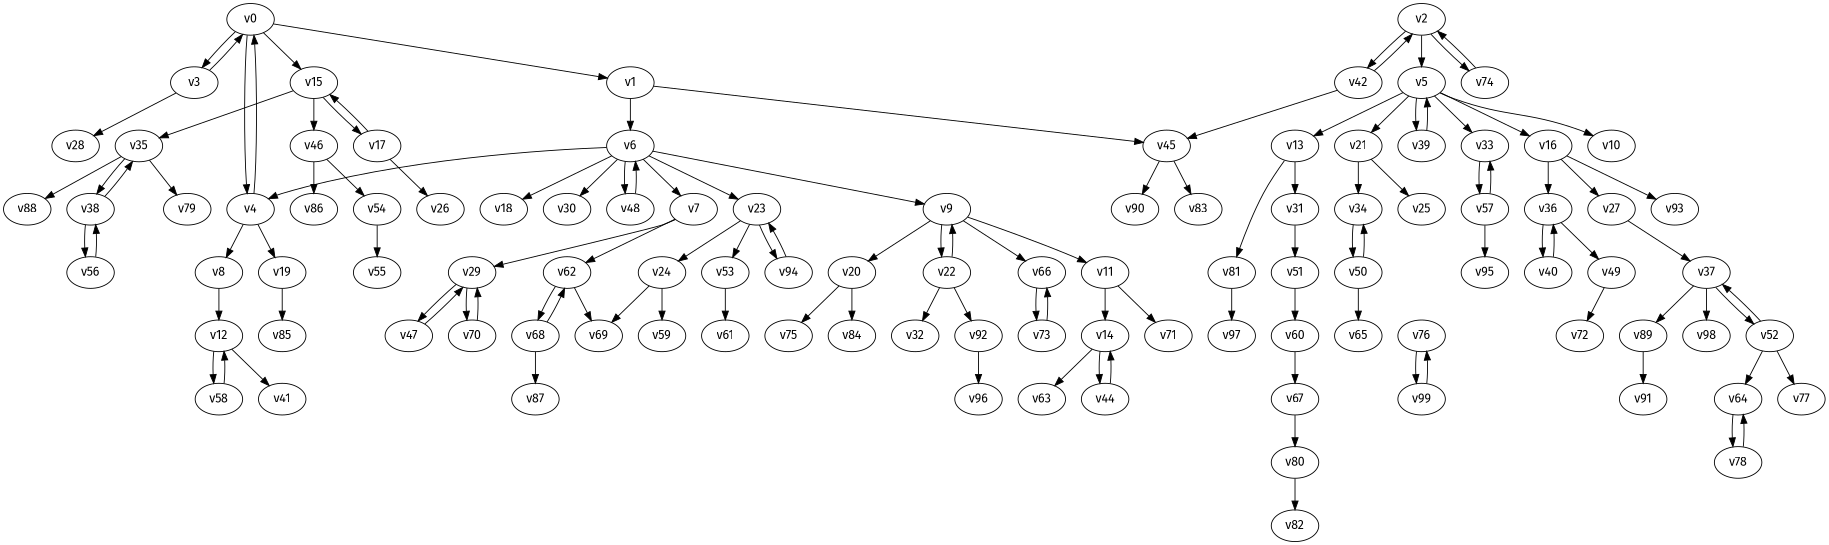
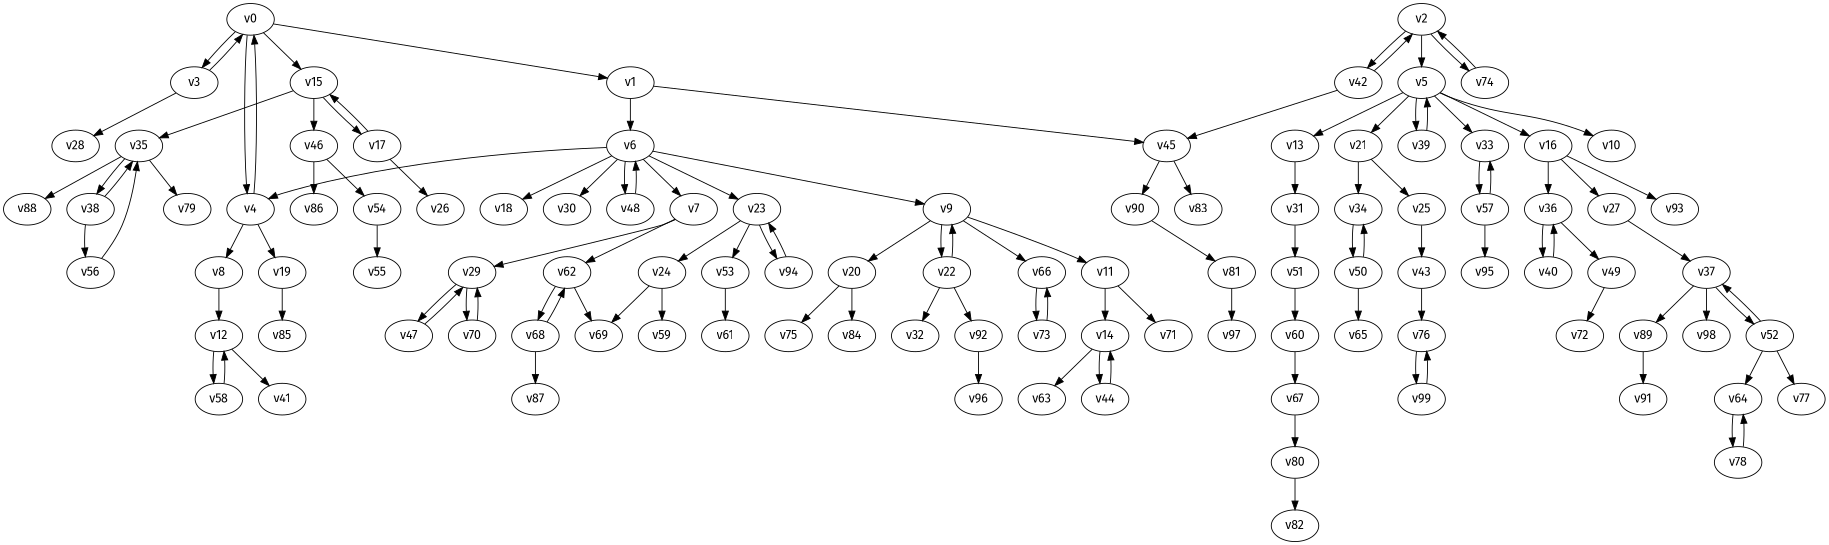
(1259, 203) -> (1180, 239)
(96, 245) -> (125, 217)
none -> (1422, 273)
